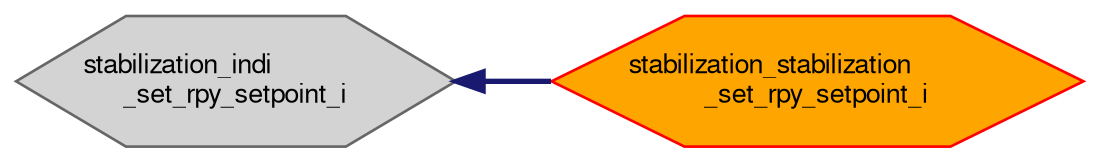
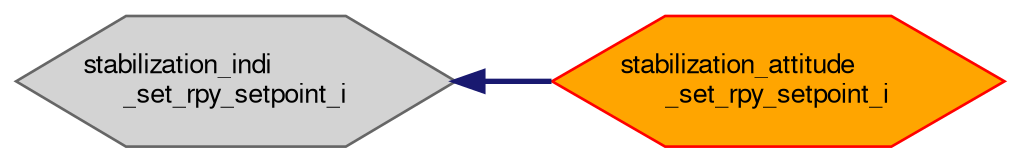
(817, 81) -> (778, 81)
